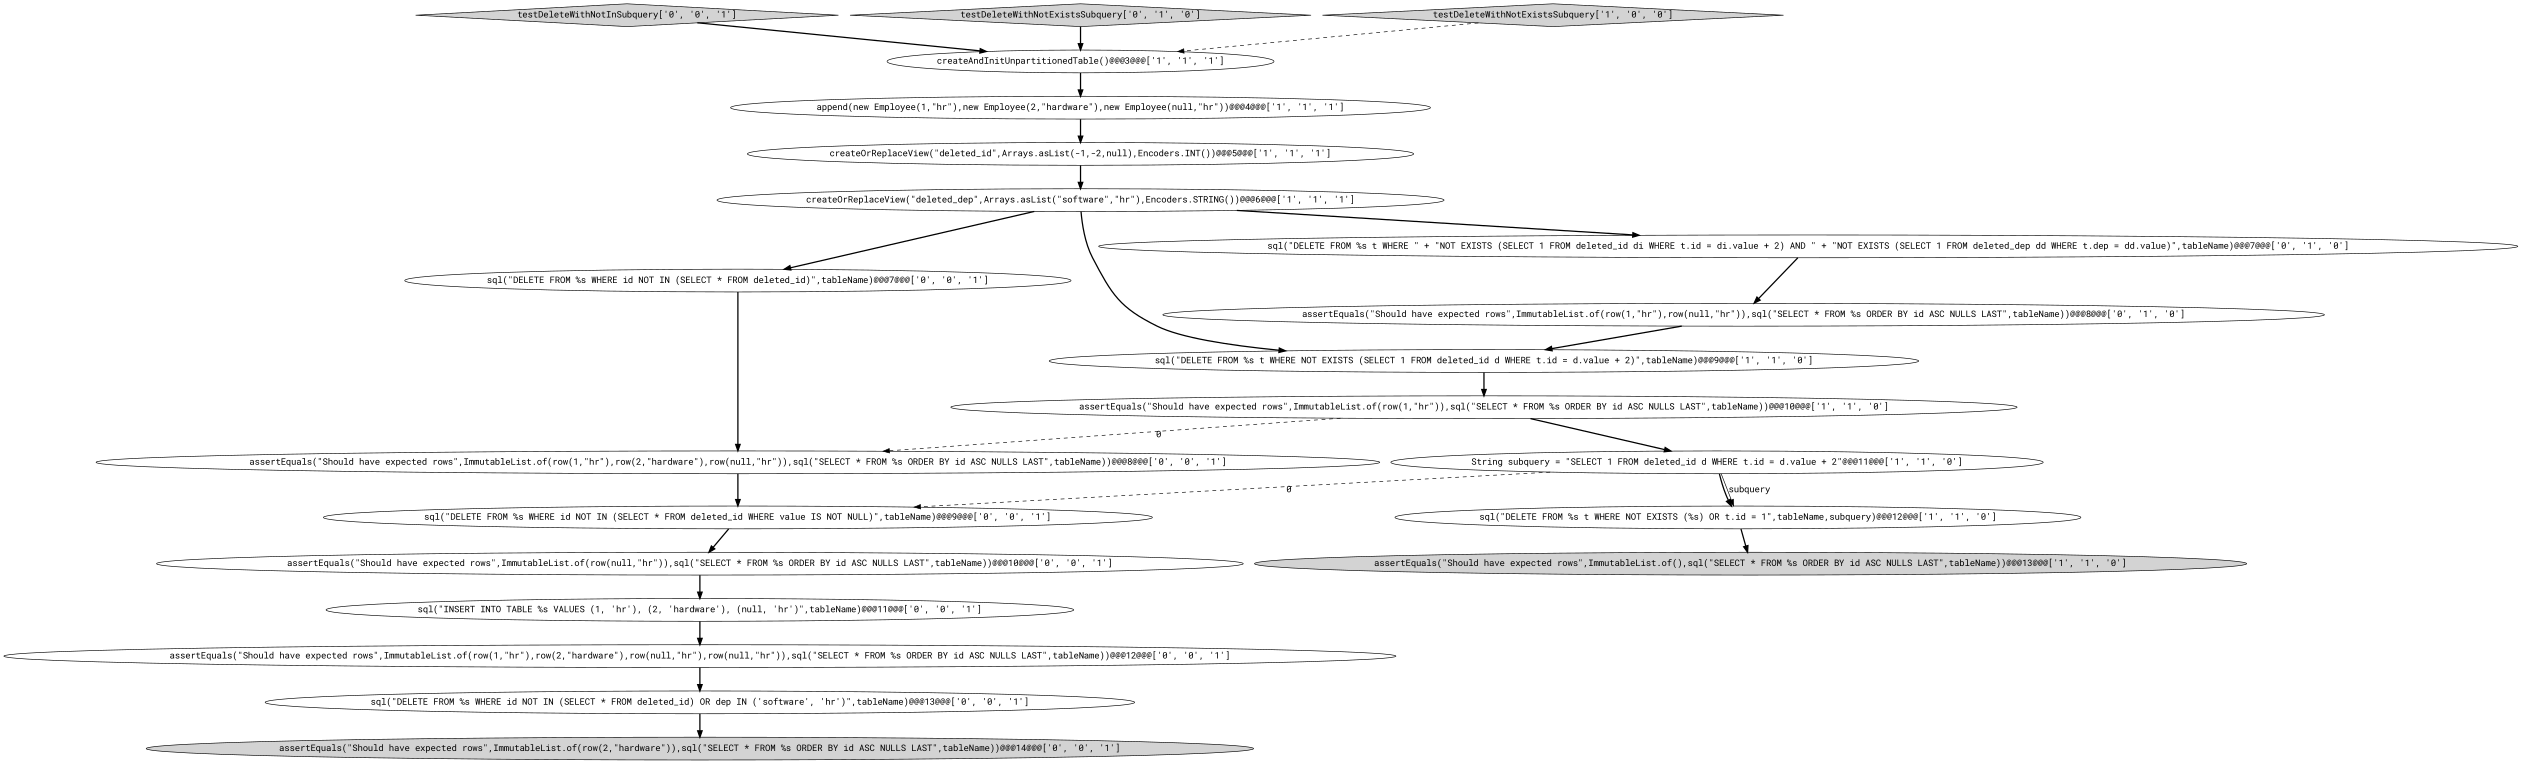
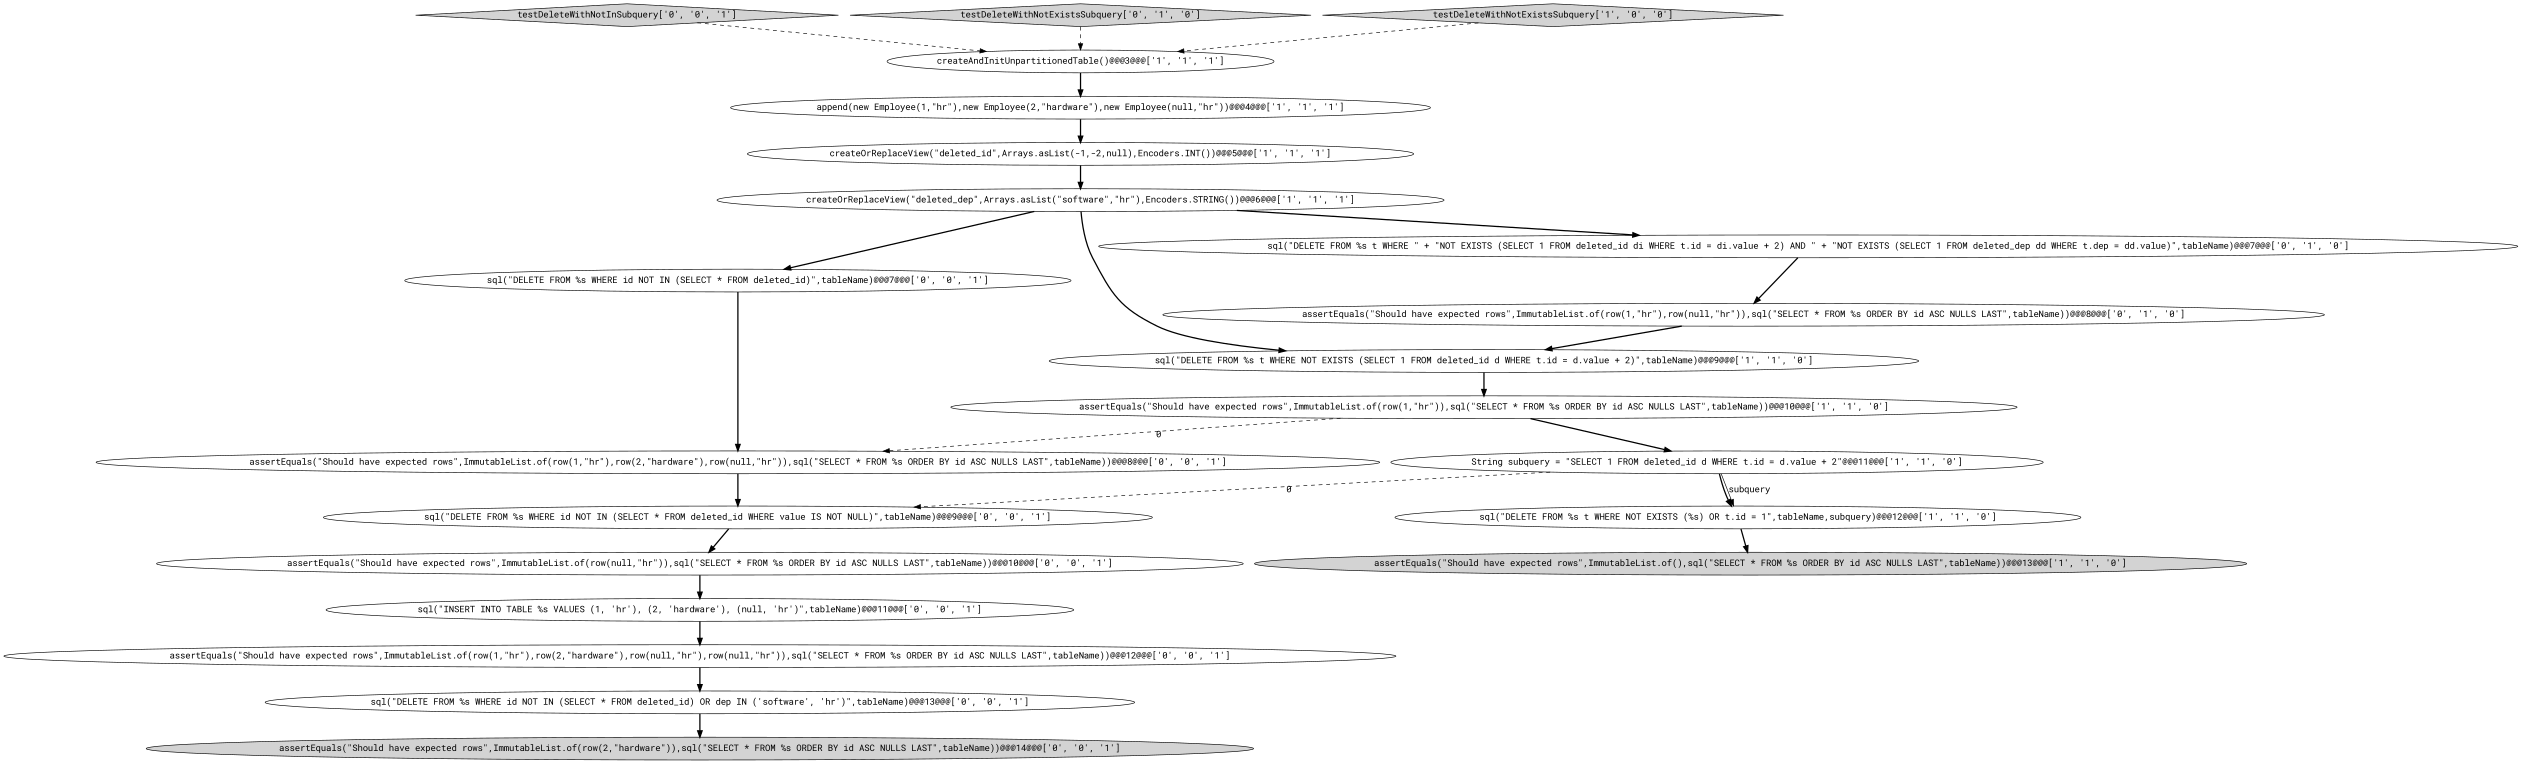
(1081, 35) -> (1081, 35)
(839, 37) -> (839, 37)
